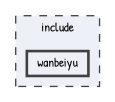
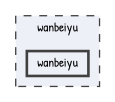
(58, 28) -> (58, 28)
